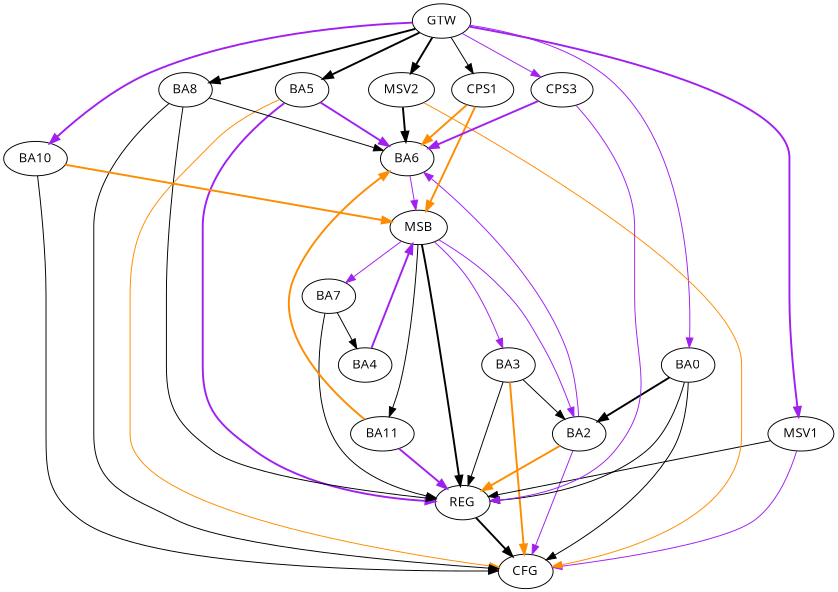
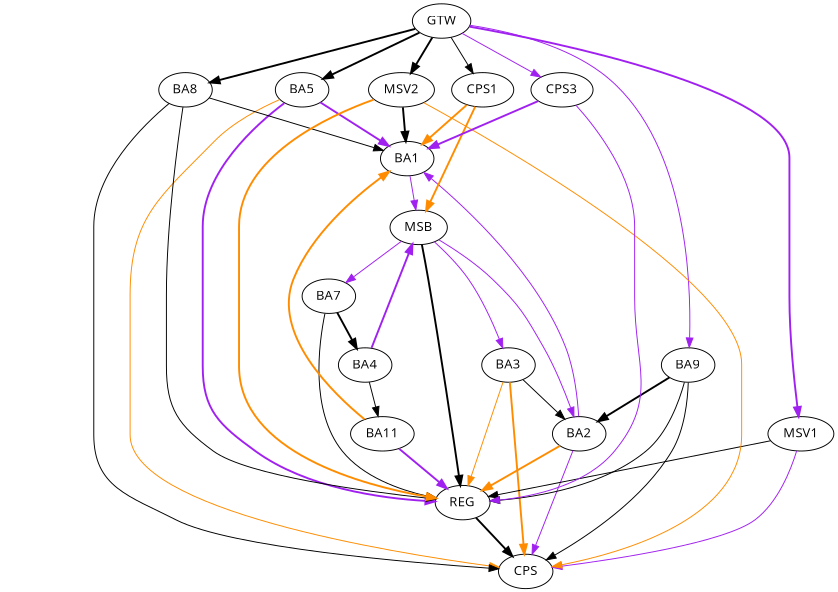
(35, 159) -> none
(407, 159) -> (407, 159)
none -> (239, 321)
(345, 326) -> (345, 326)
(410, 327) -> (373, 395)
(688, 365) -> (688, 365)
(487, 429) -> (487, 429)
(526, 571) -> (526, 571)
